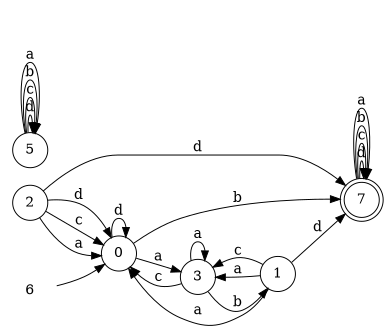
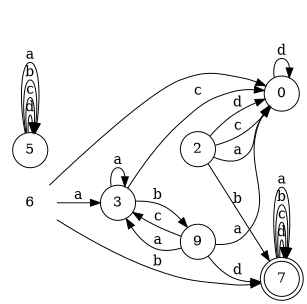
(198, 148) -> (238, 199)
(228, 207) -> (149, 267)
(154, 263) -> (74, 203)
(278, 274) -> (198, 242)
